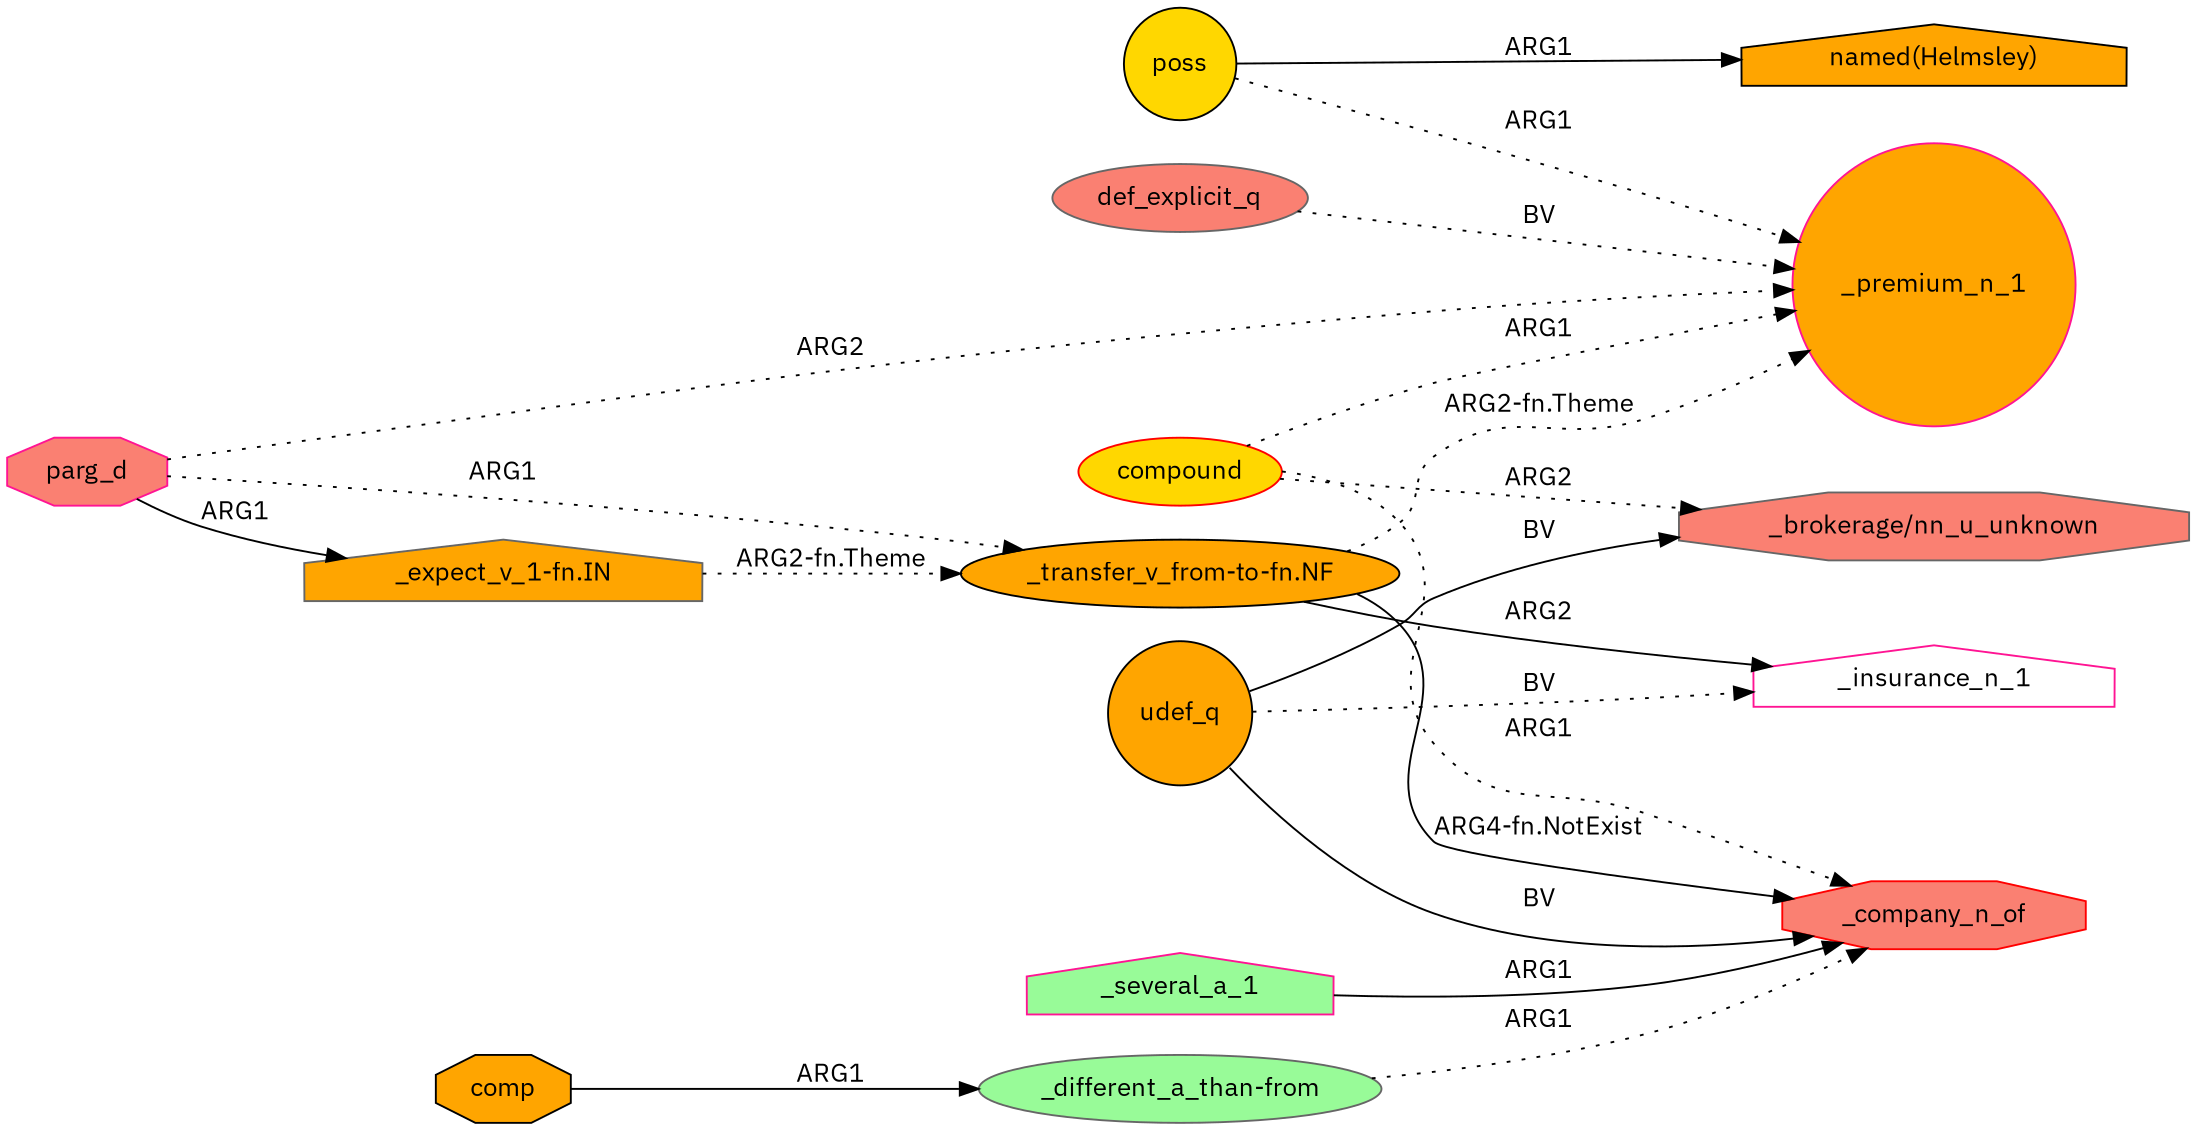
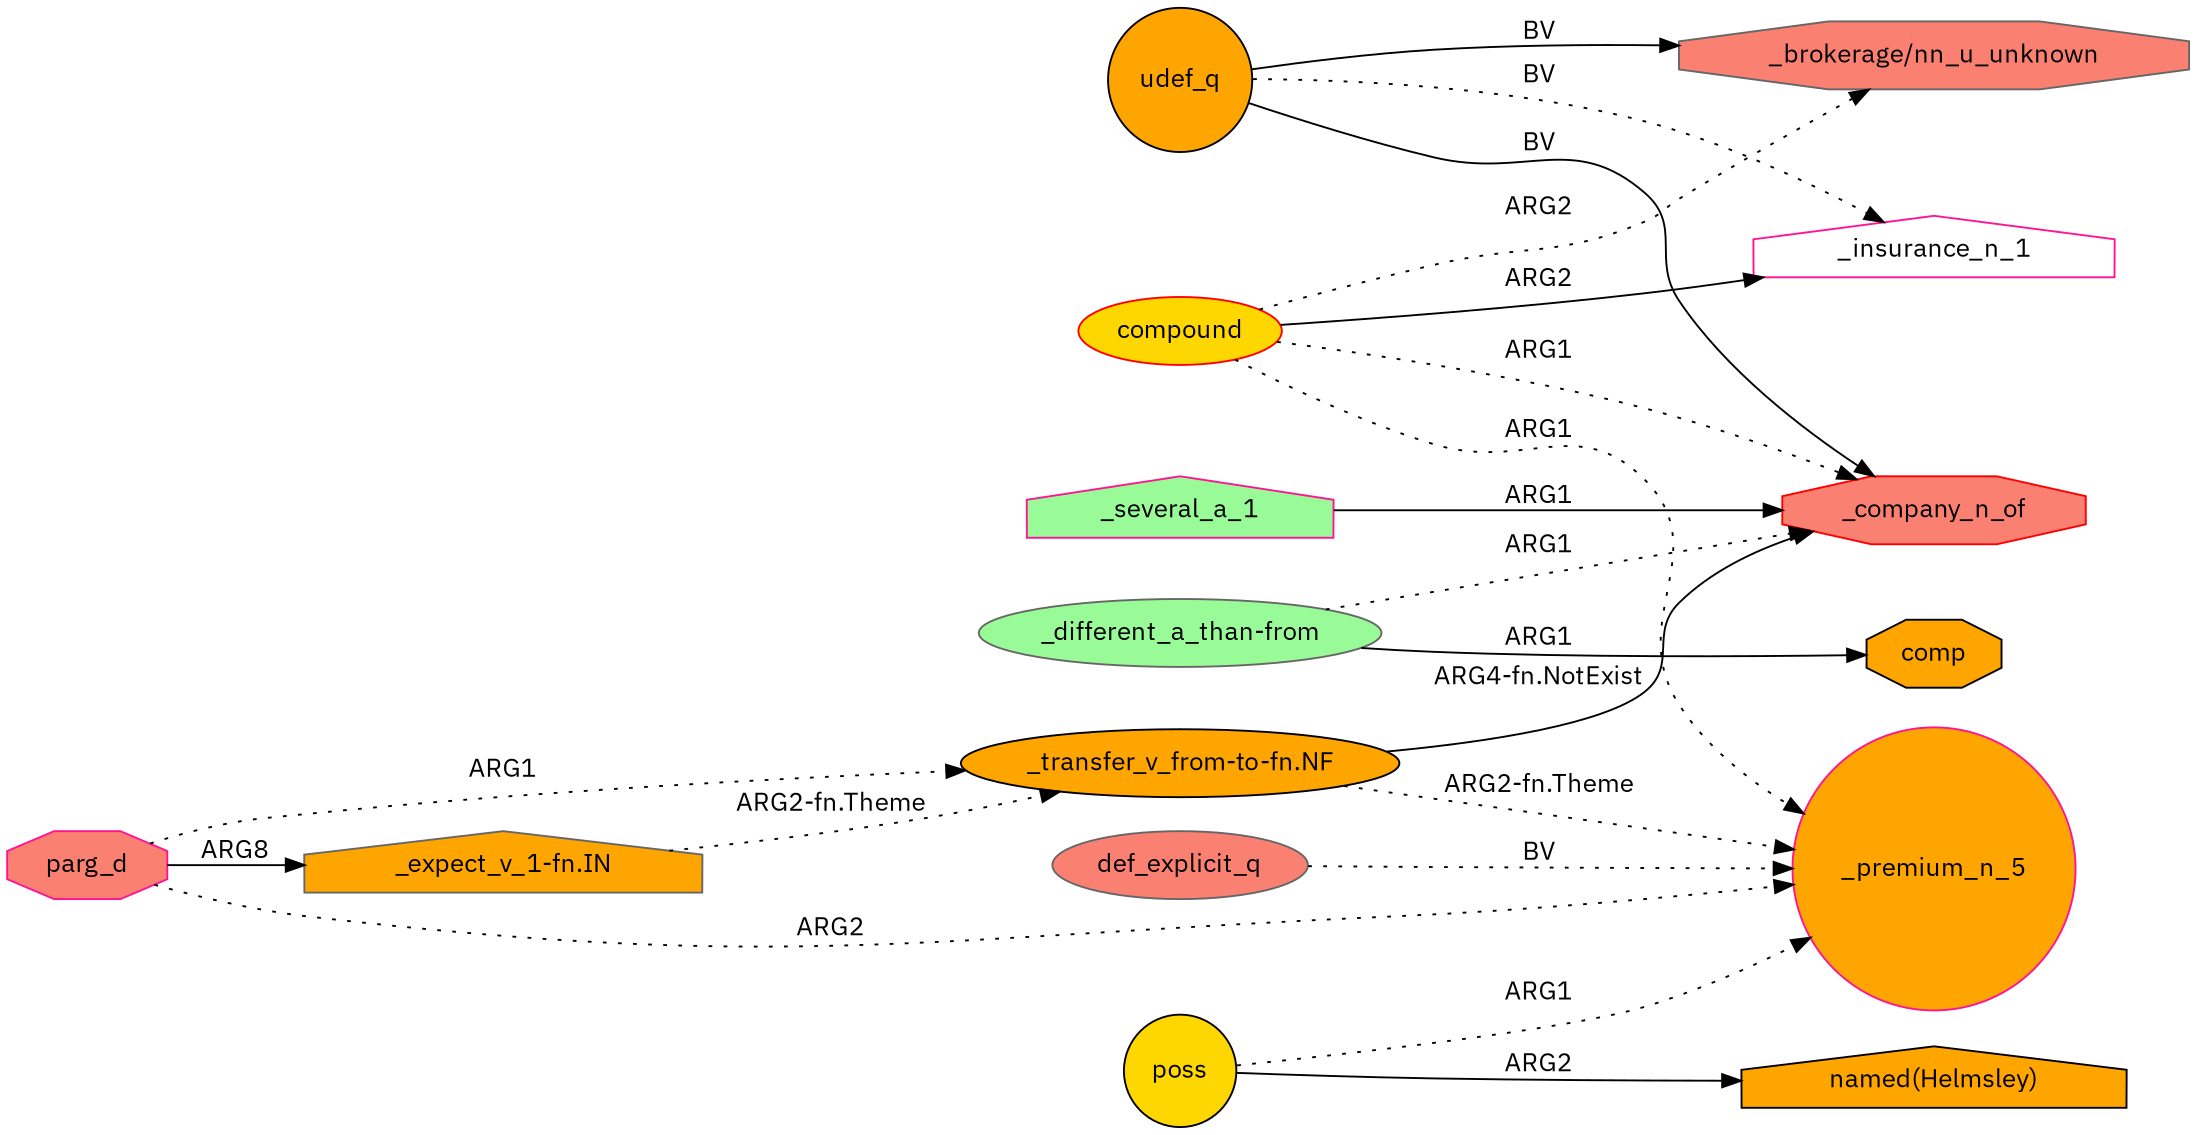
(1539, 48) -> (1539, 1064)
(1934, 285) -> (1934, 869)
(236, 512) -> (236, 851)
(1527, 640) -> (1513, 307)
(765, 1089) -> (1604, 656)
